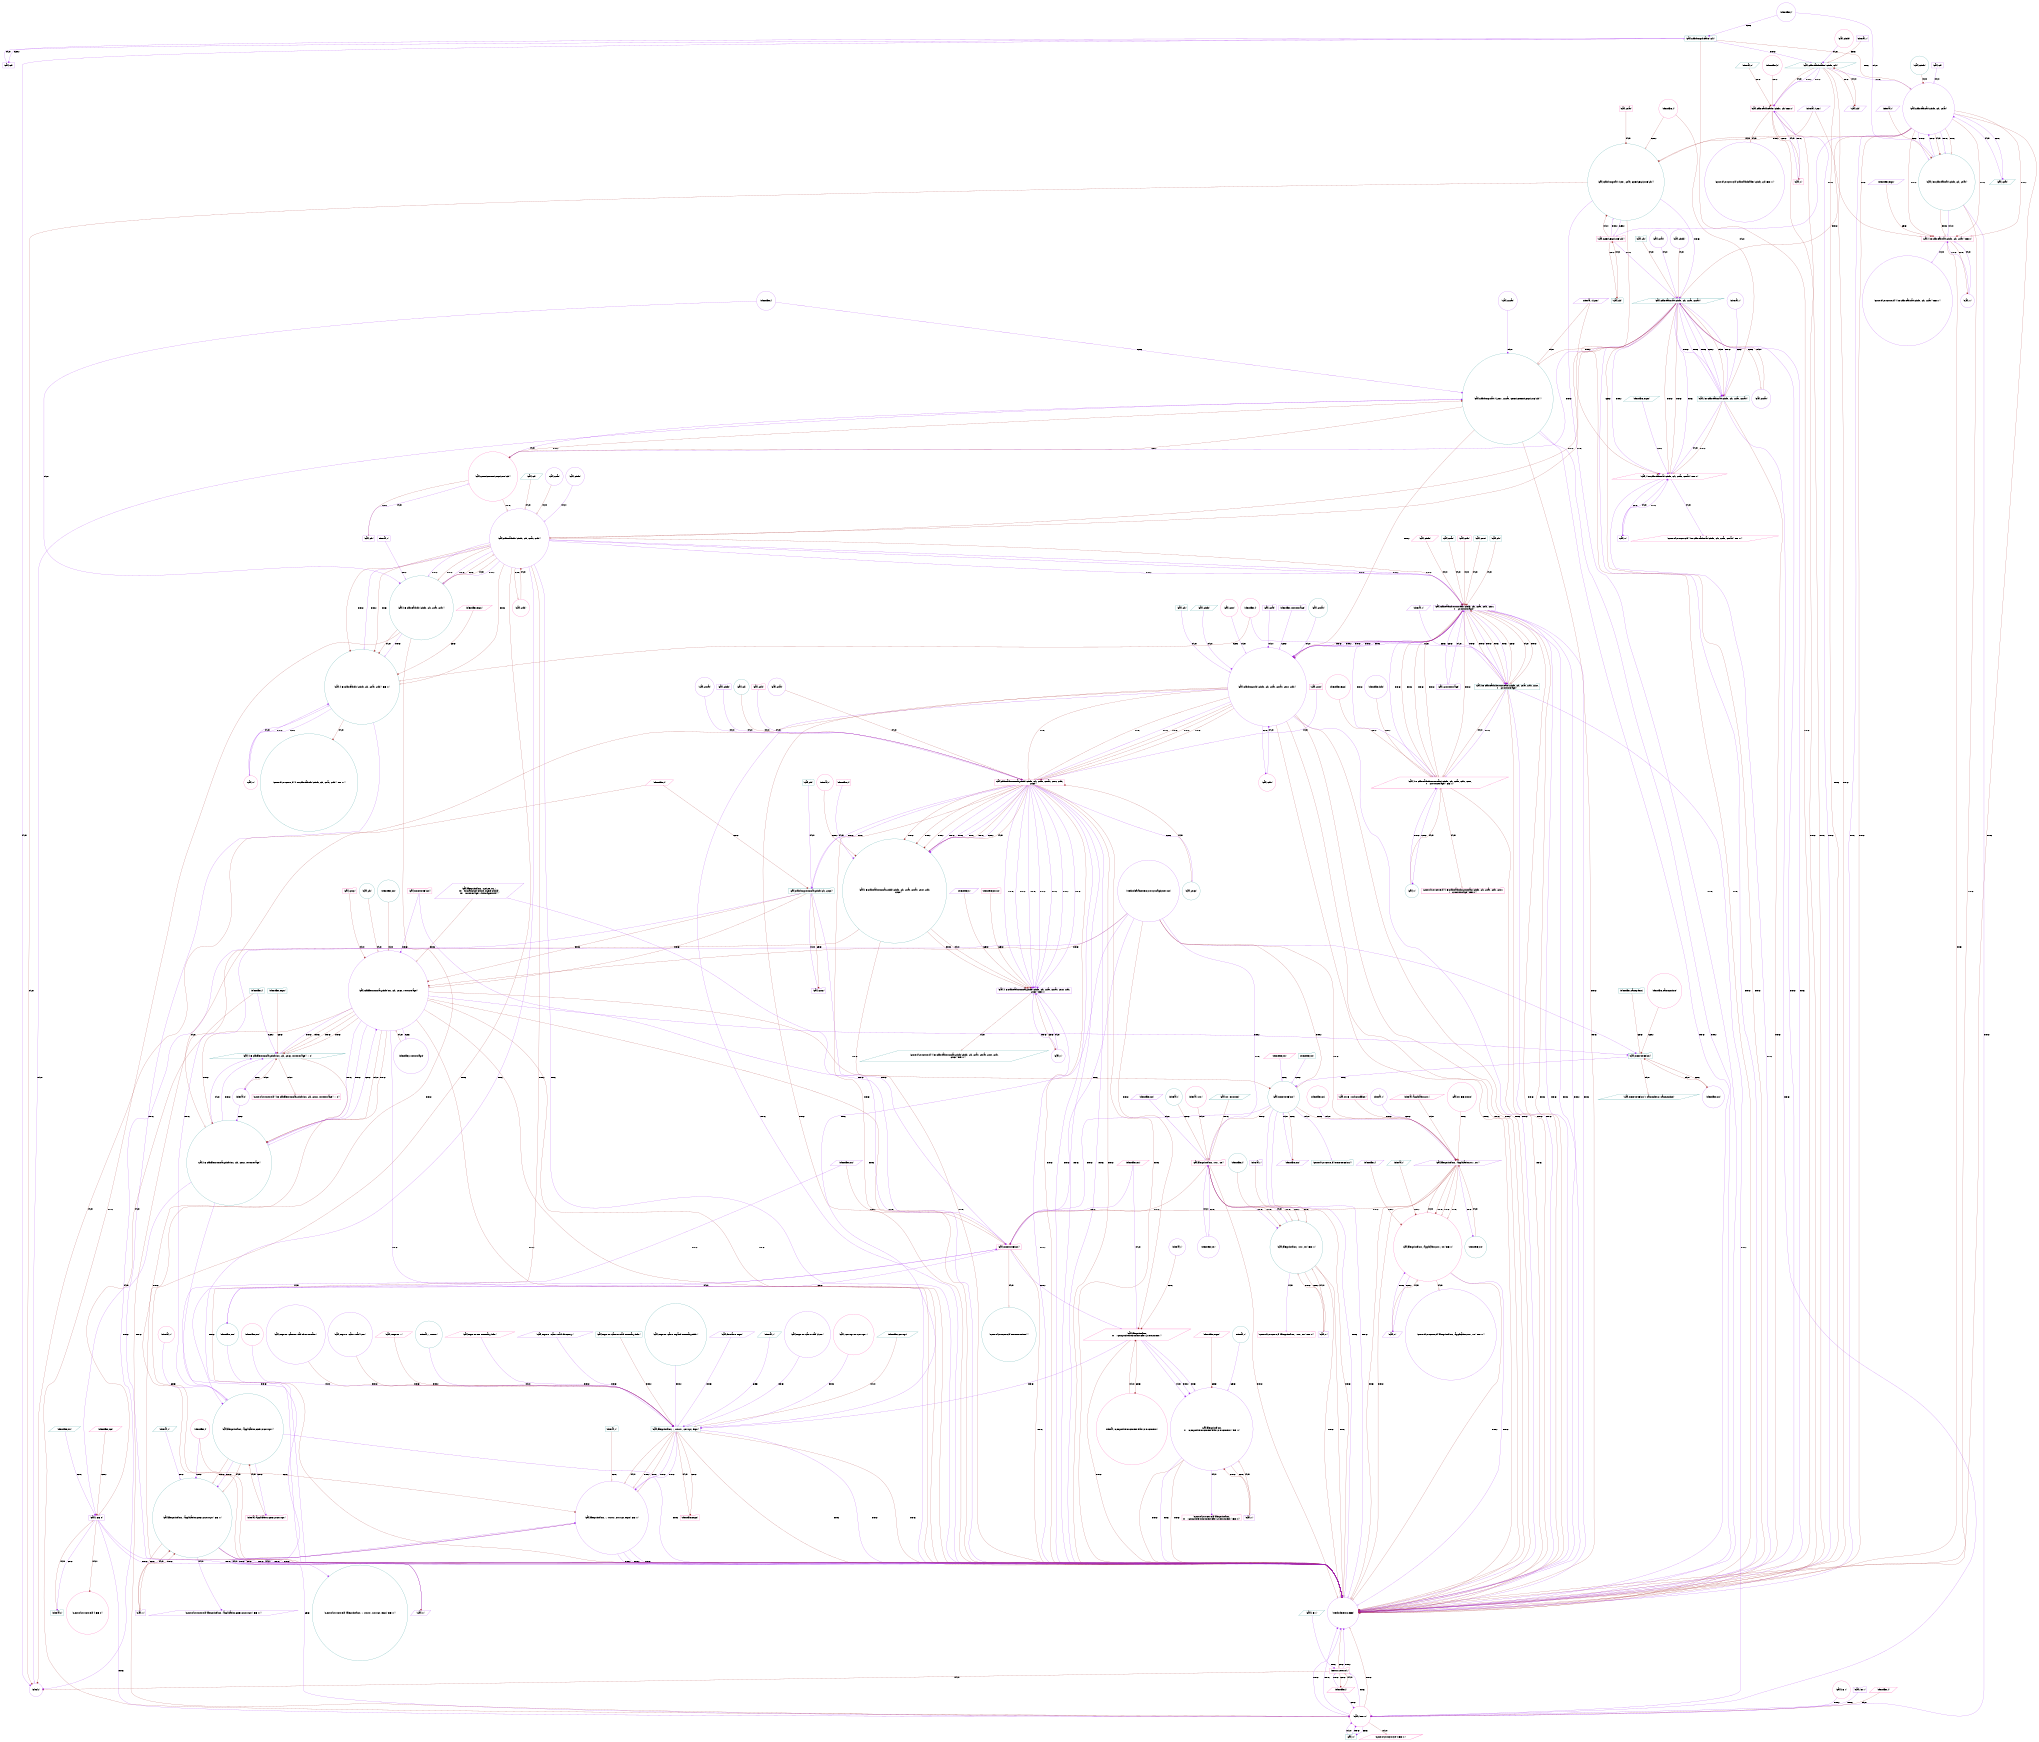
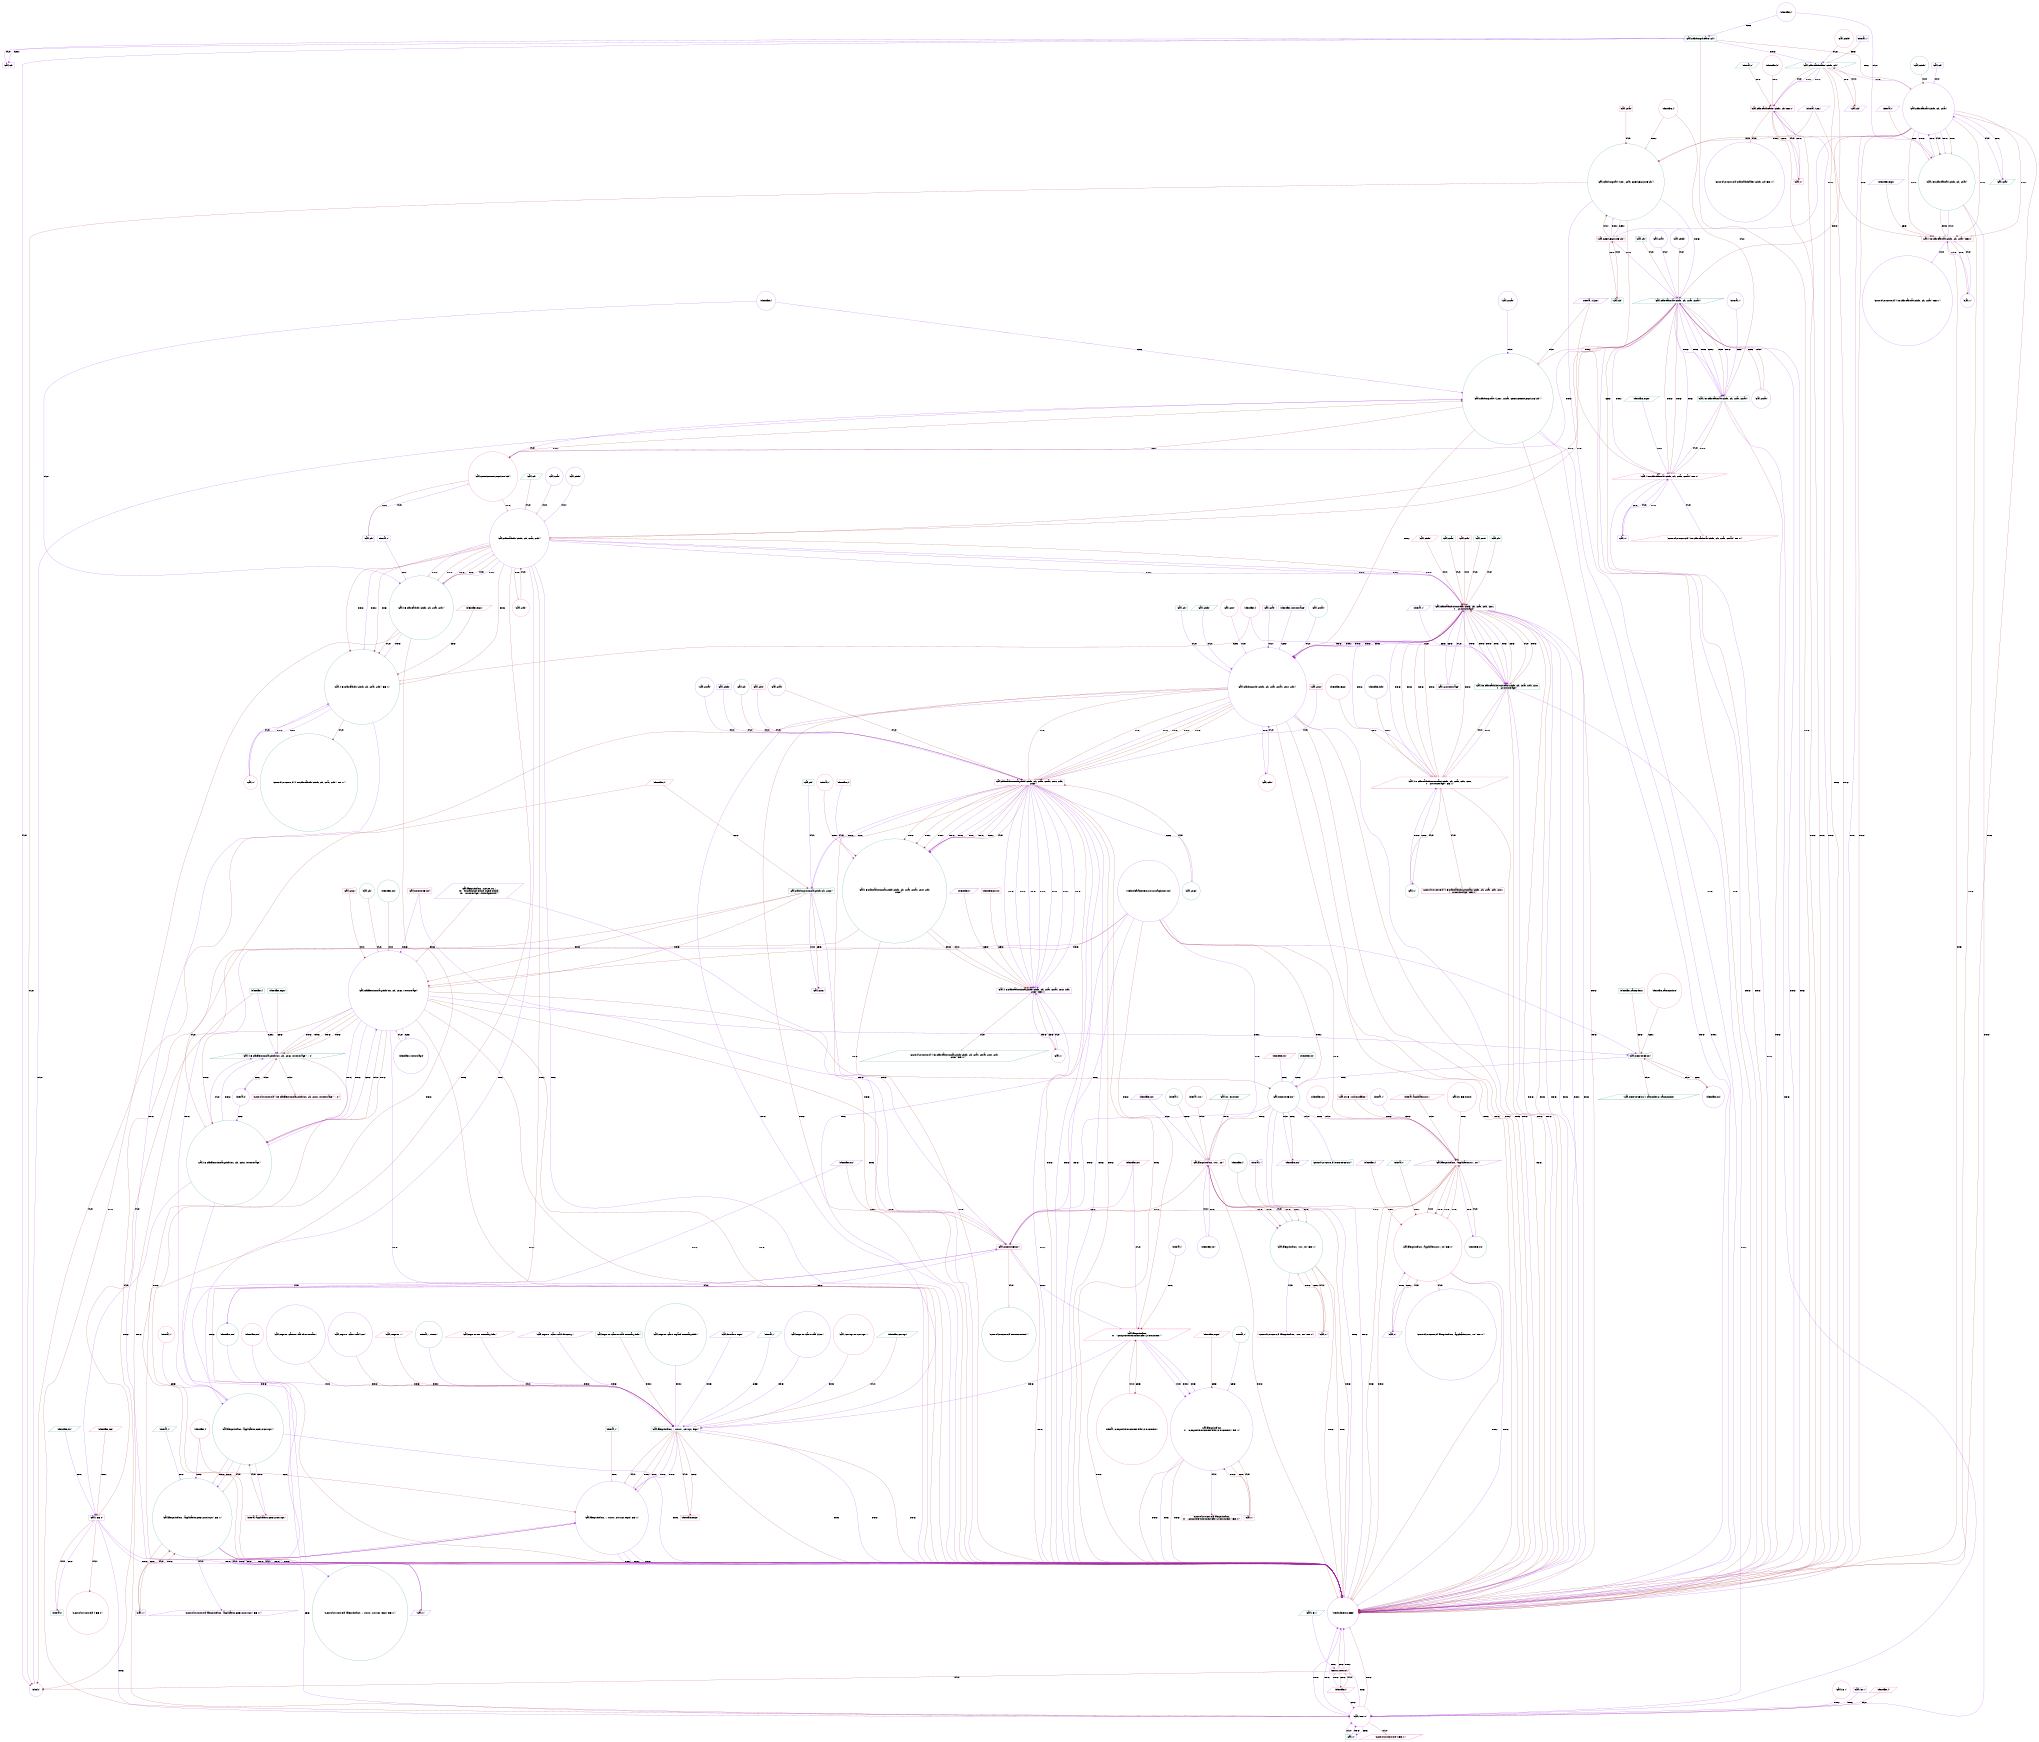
(169, 1055) -> (169, 1055)
